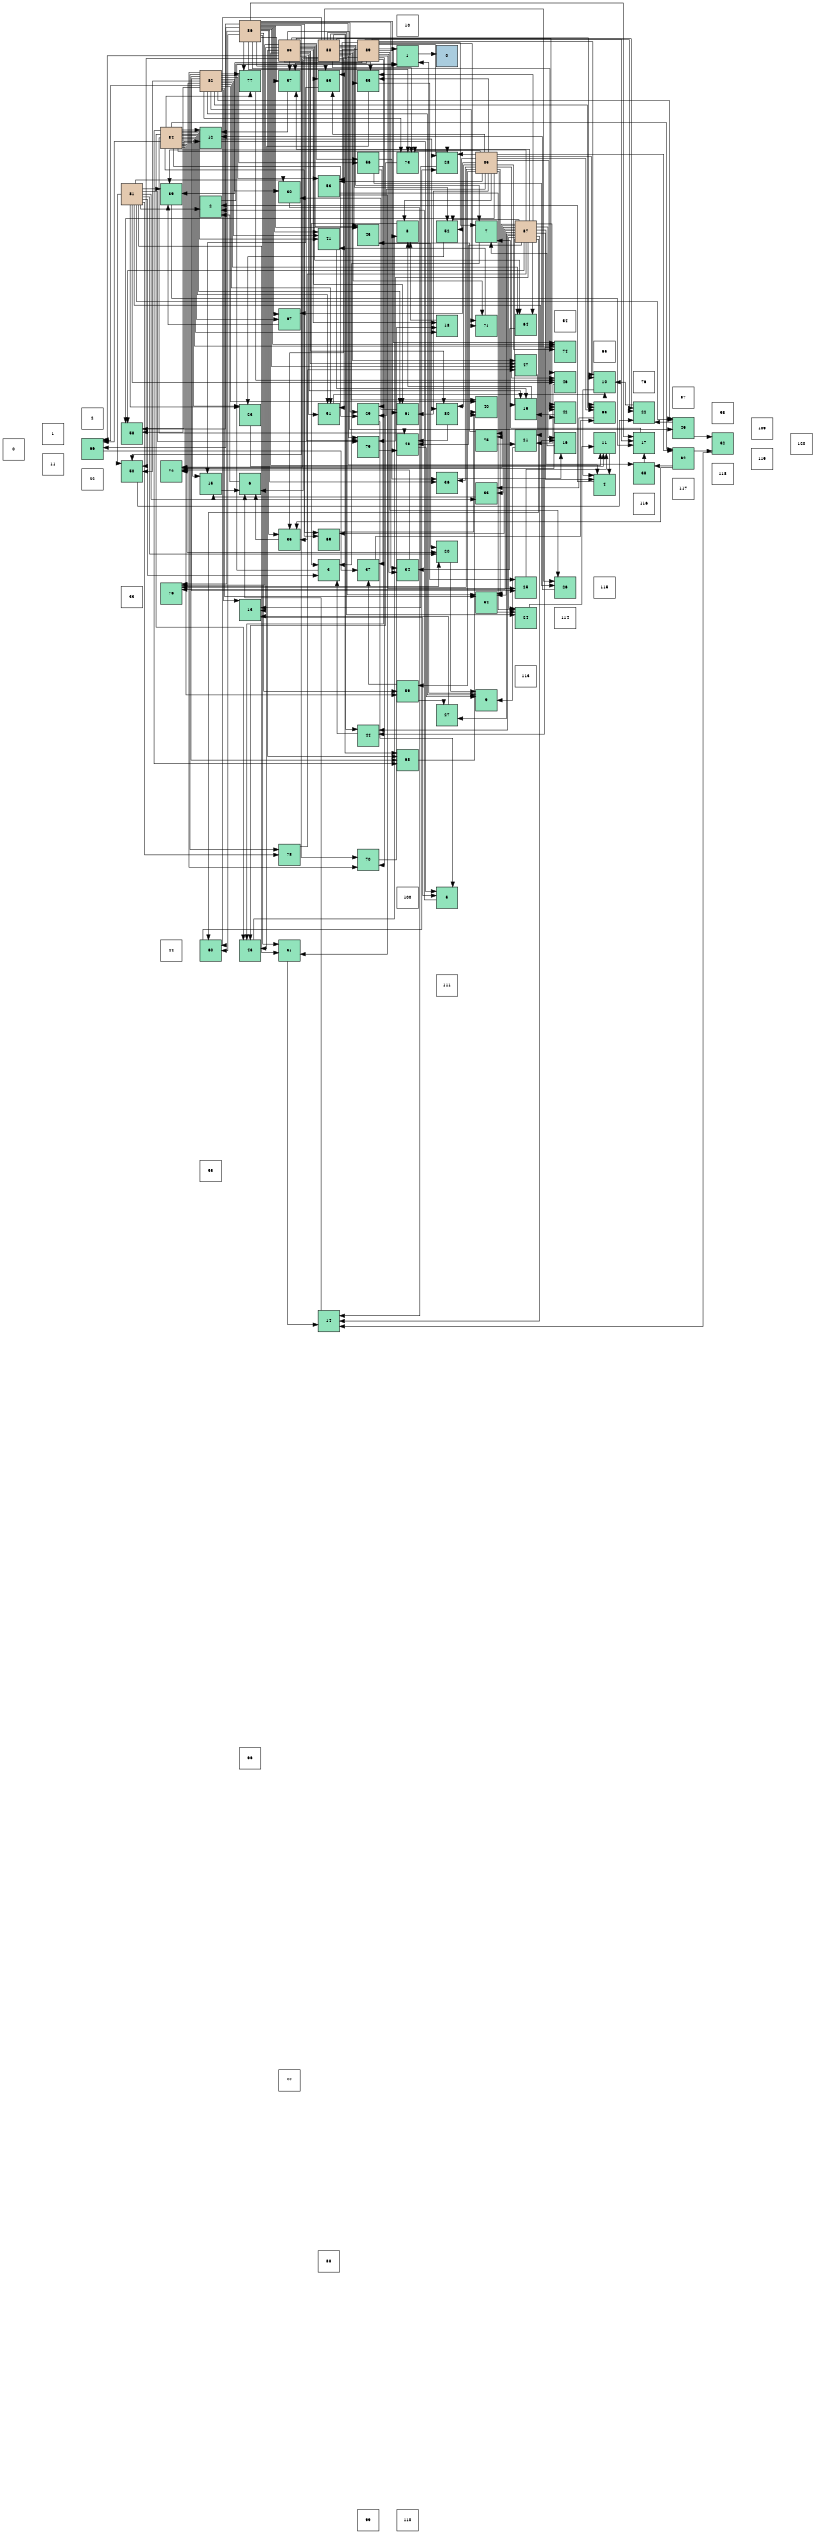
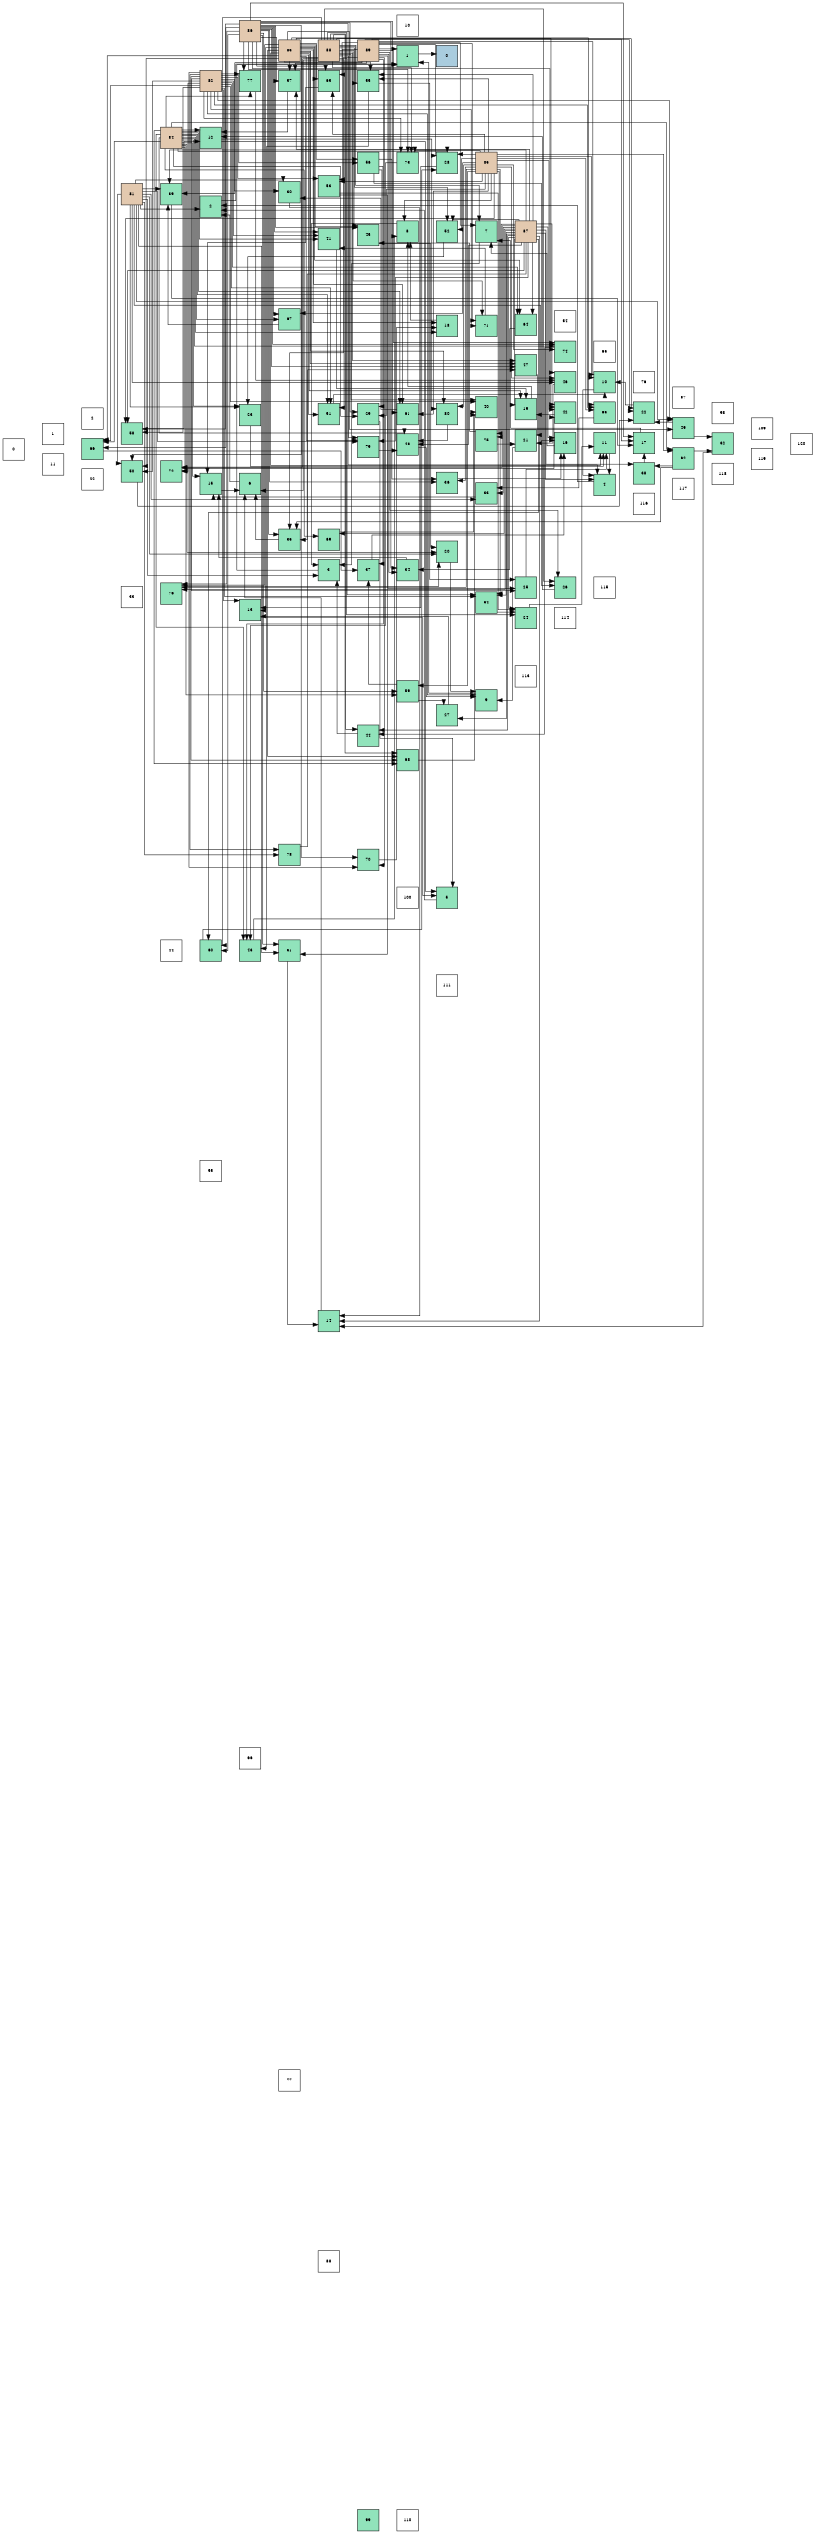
(305, 261) -> none
(409, 474) -> (284, 558)
(520, 537) -> (516, 535)
(368, 2520) -> (368, 2520)
